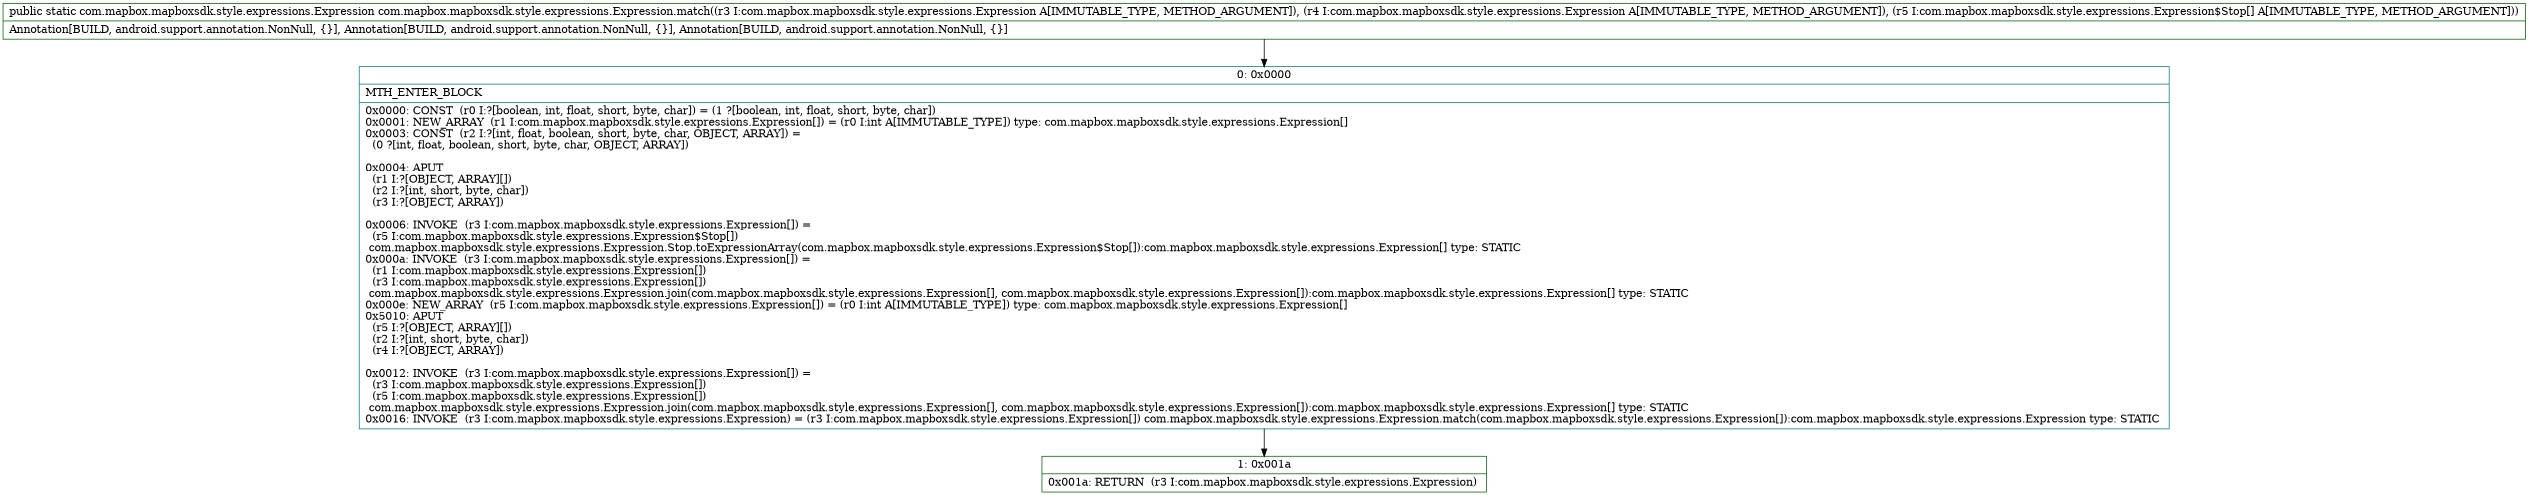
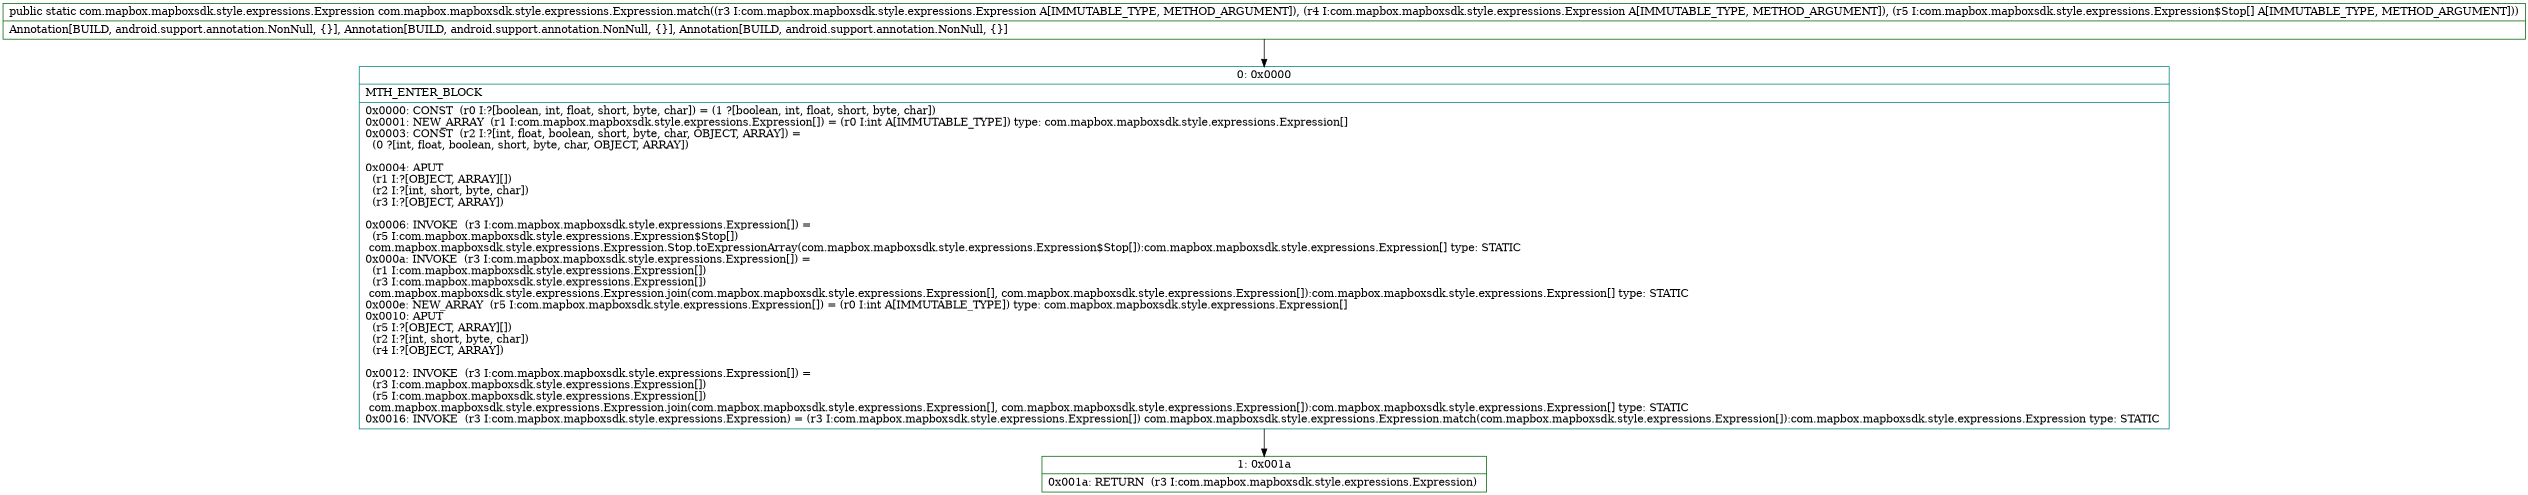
(408, 317) -> (408, 317)
